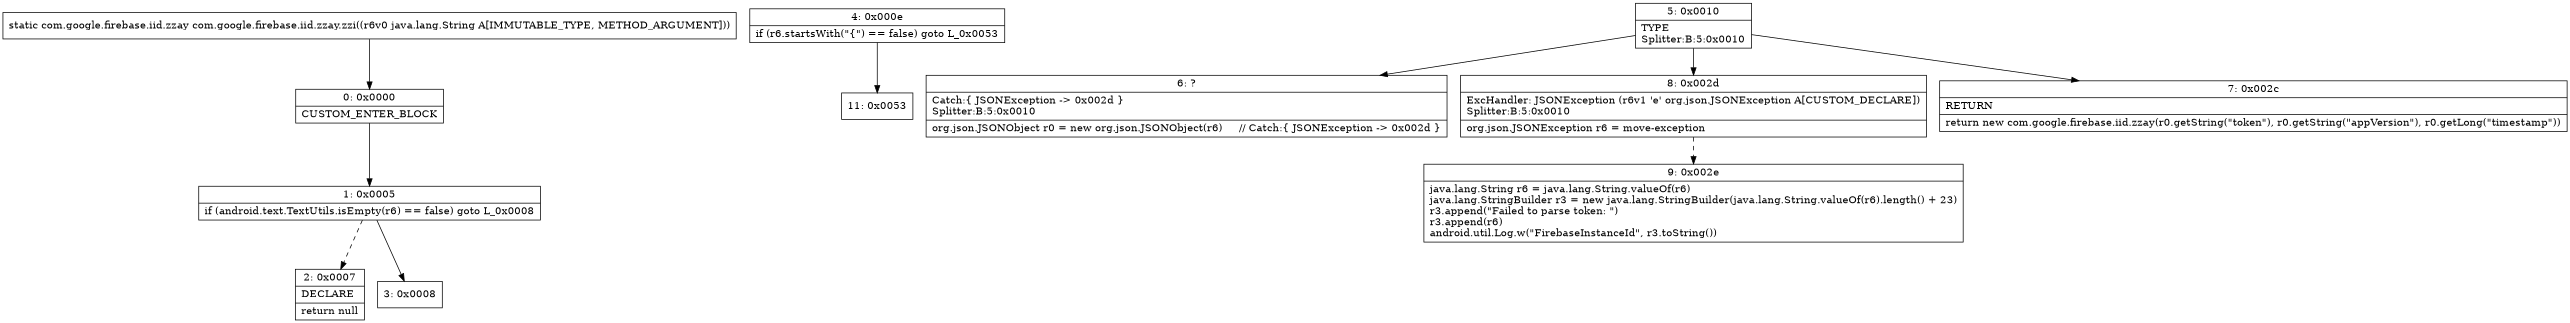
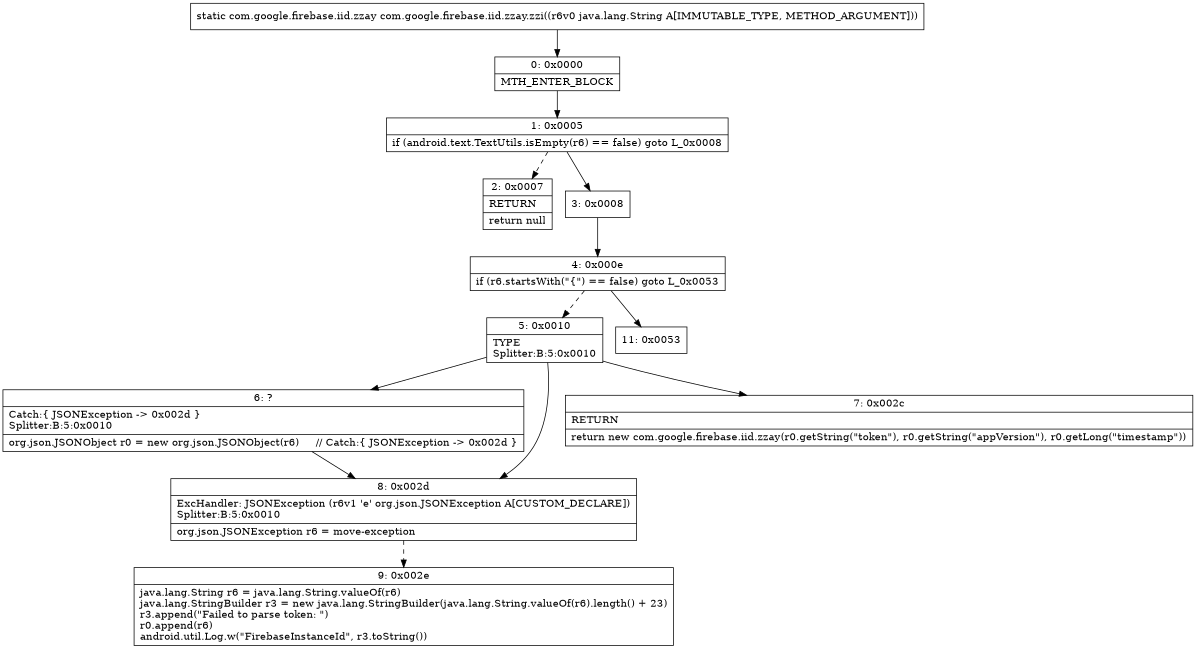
(370, 114) -> (557, 82)
(1467, 222) -> (177, 626)
none -> (598, 234)
(328, 294) -> (513, 204)
none -> (576, 301)
none -> (330, 463)
